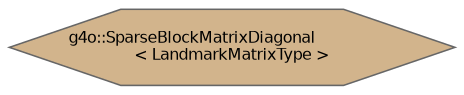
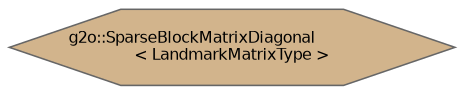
(232, 47) -> (232, 47)
